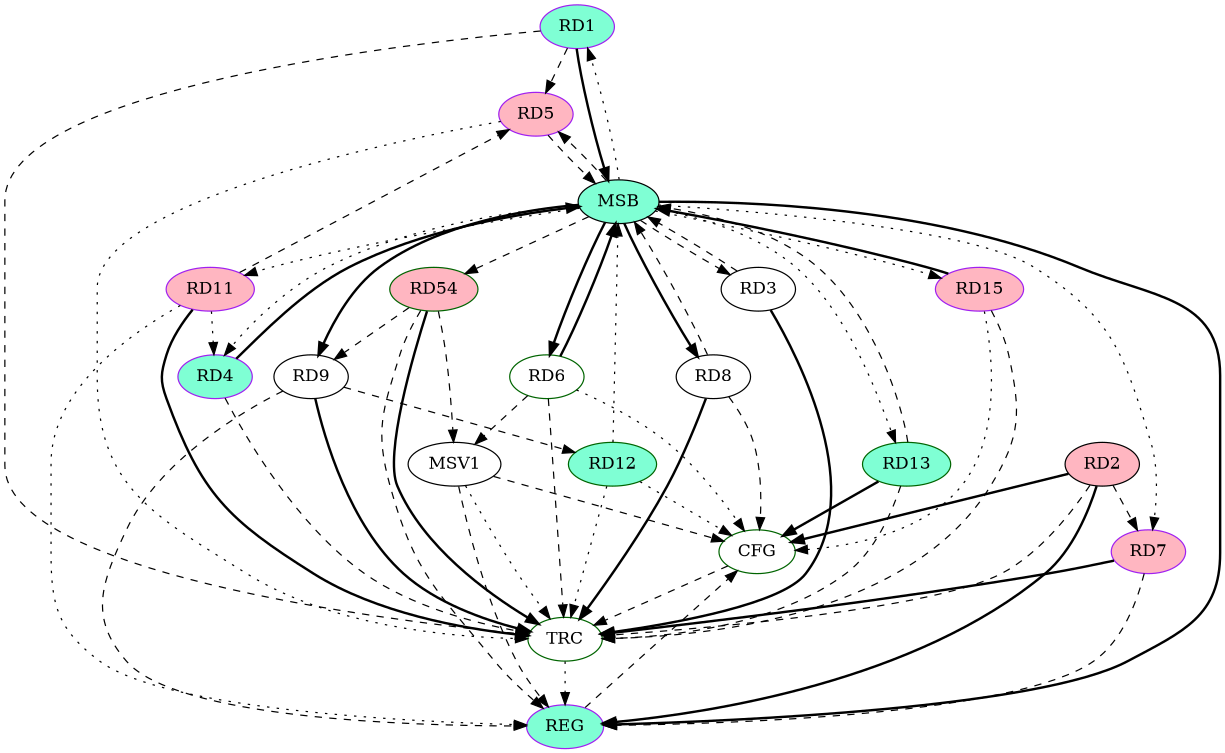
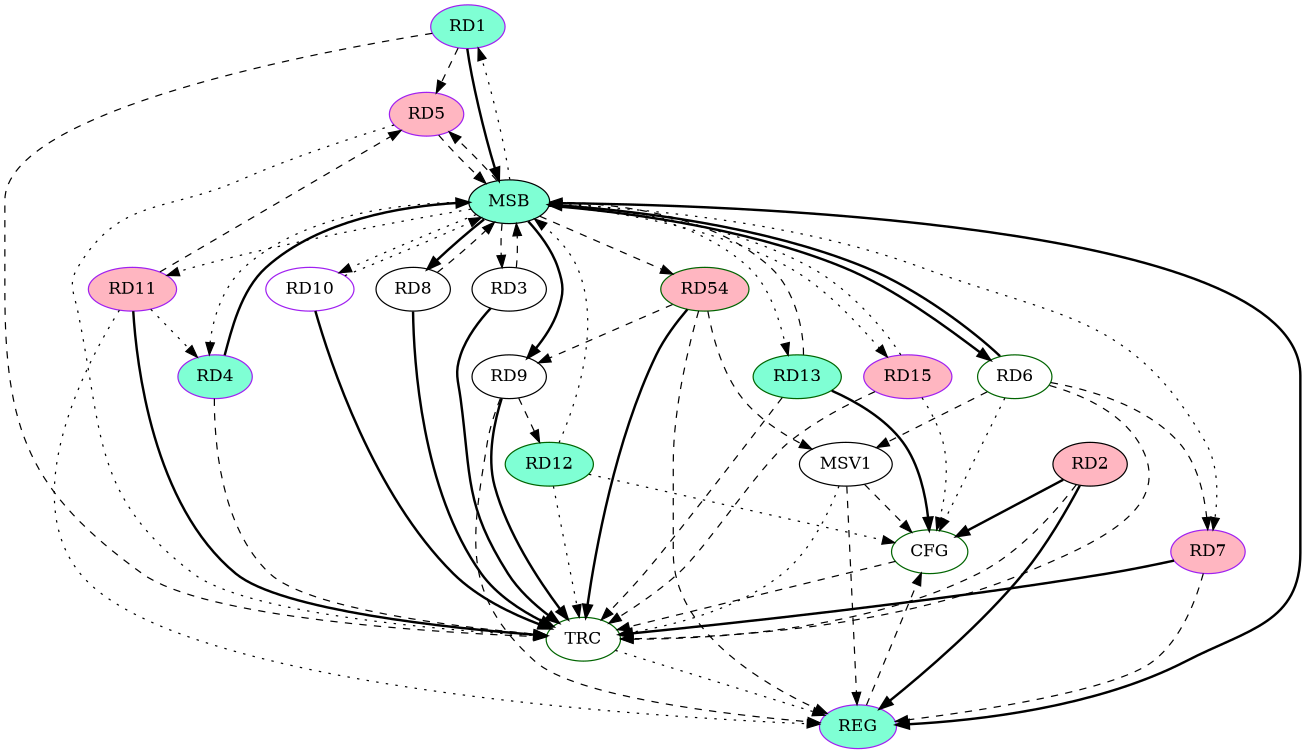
(810, 239) -> (786, 255)
none -> (310, 289)
(756, 454) -> none
(1122, 502) -> (1155, 422)
